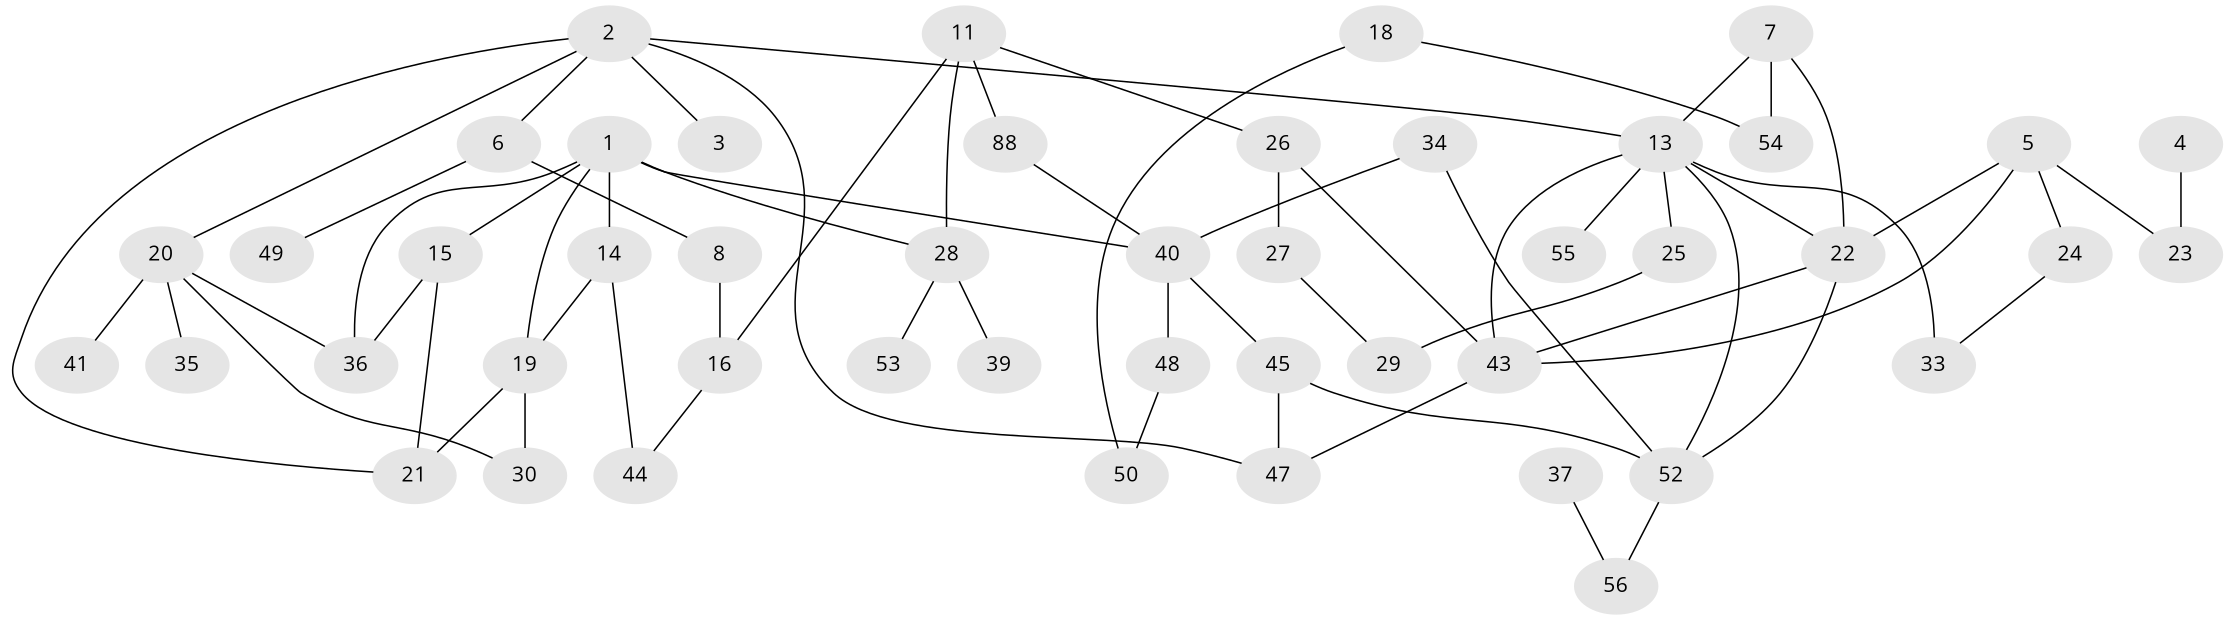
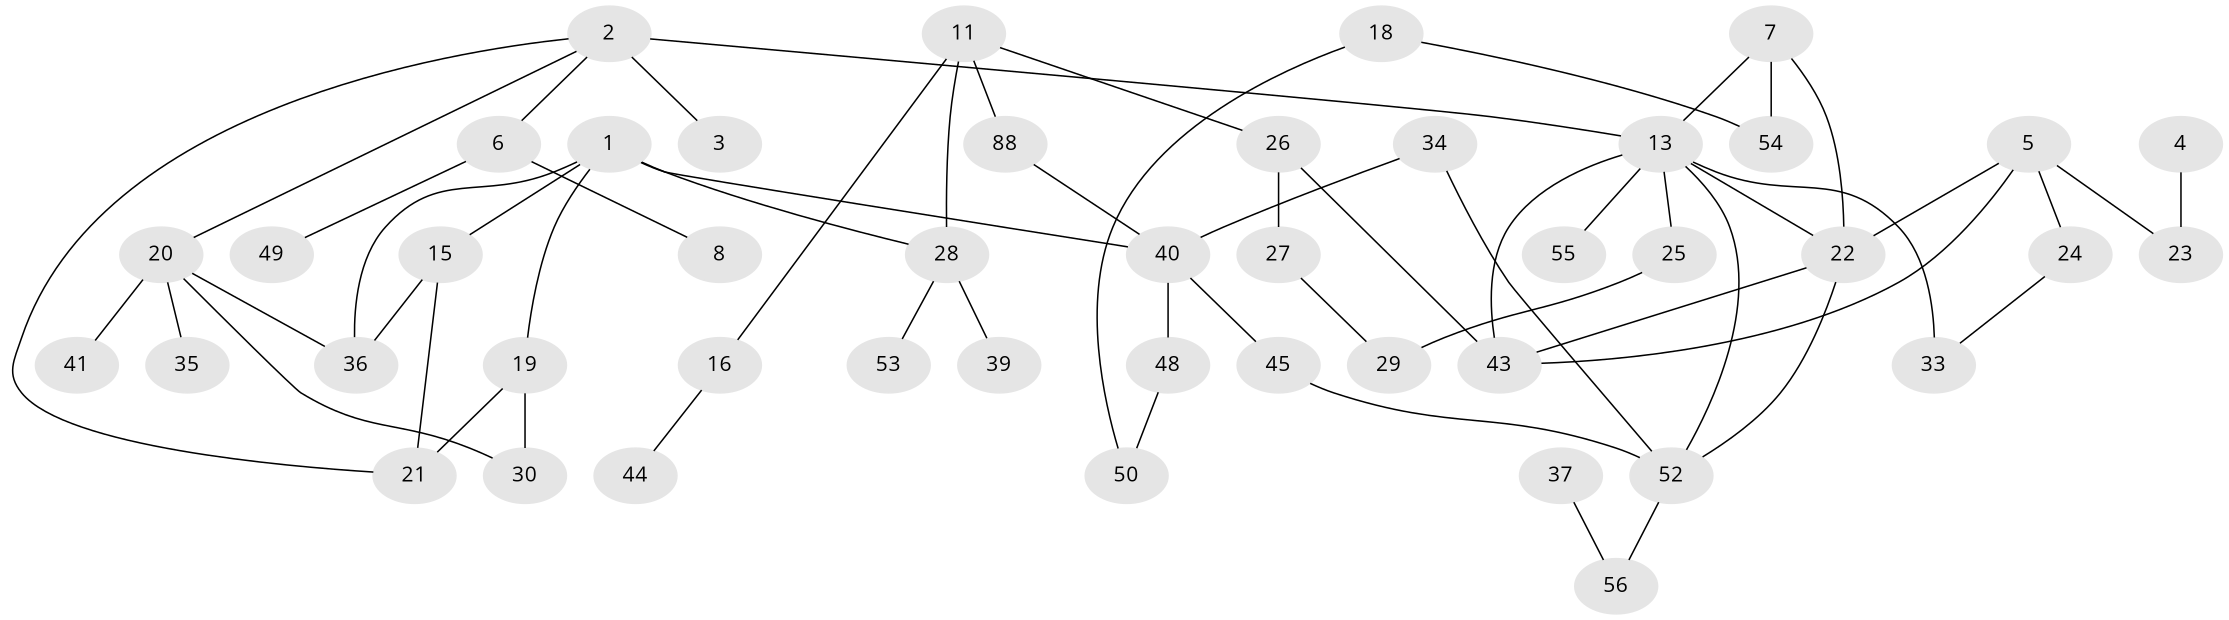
(609, 255) -> none
(720, 310) -> none
(1279, 476) -> none
